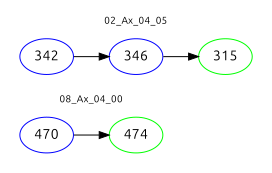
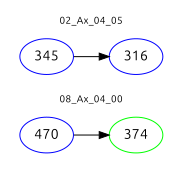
(47, 57) -> (47, 57)
(136, 57) -> (136, 57)
(225, 57) -> none
(136, 135) -> (136, 135)
